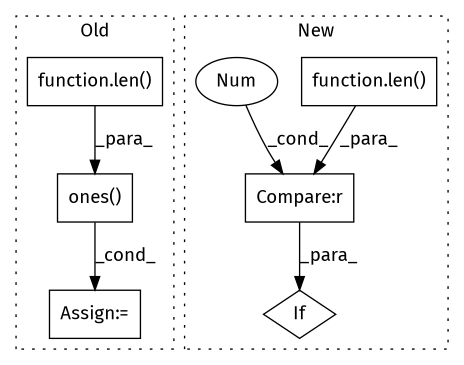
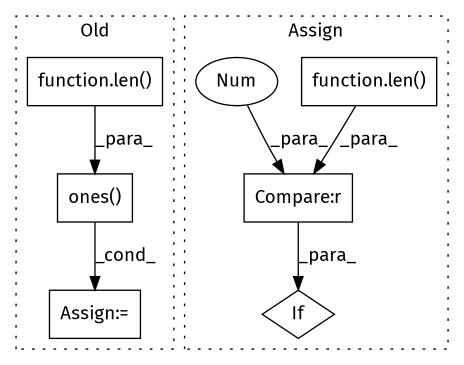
(316, 31) -> (316, 31)
(298, 140) -> (300, 140)
